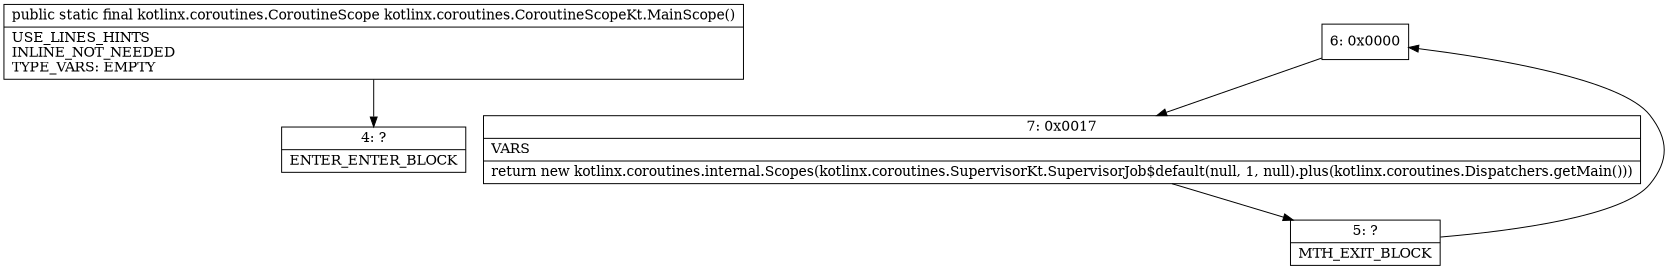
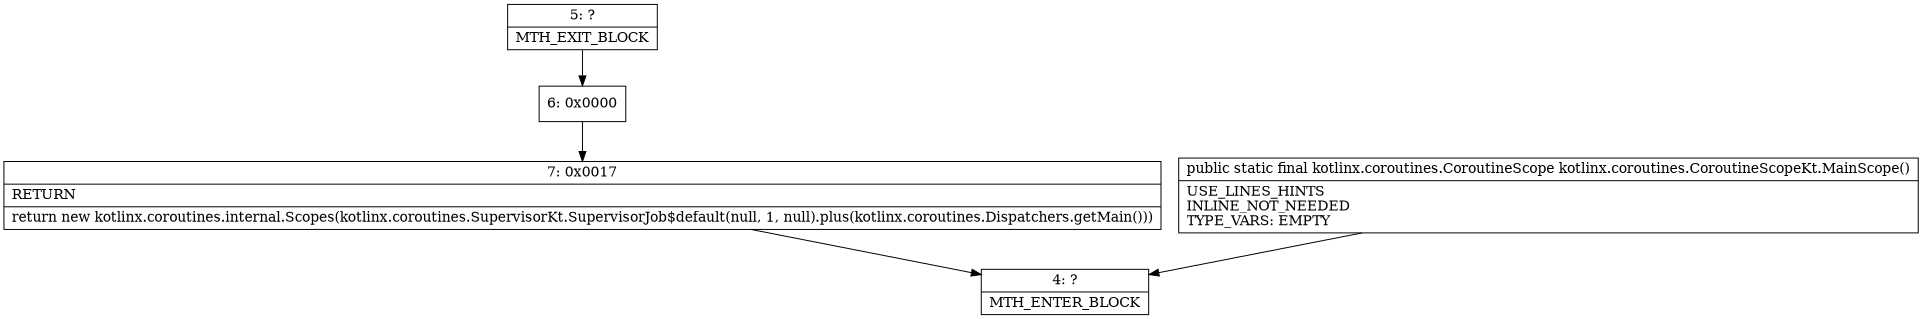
(511, 149) -> (44, 195)
(374, 161) -> (1065, 303)
(1228, 200) -> (861, 251)
